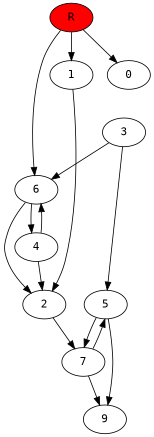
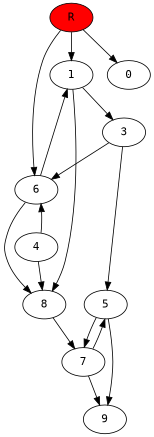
none -> (95, 101)
(31, 214) -> (53, 136)
(44, 305) -> (44, 305)
